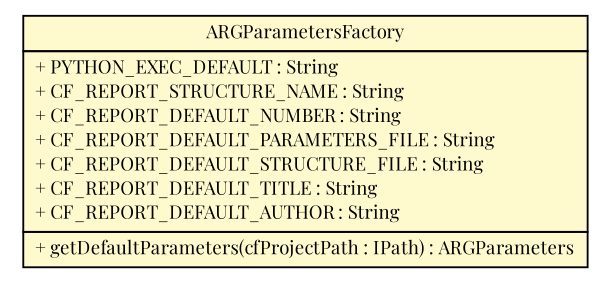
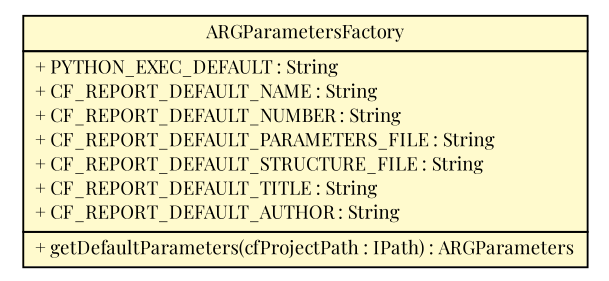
(220, 92) -> (207, 92)
